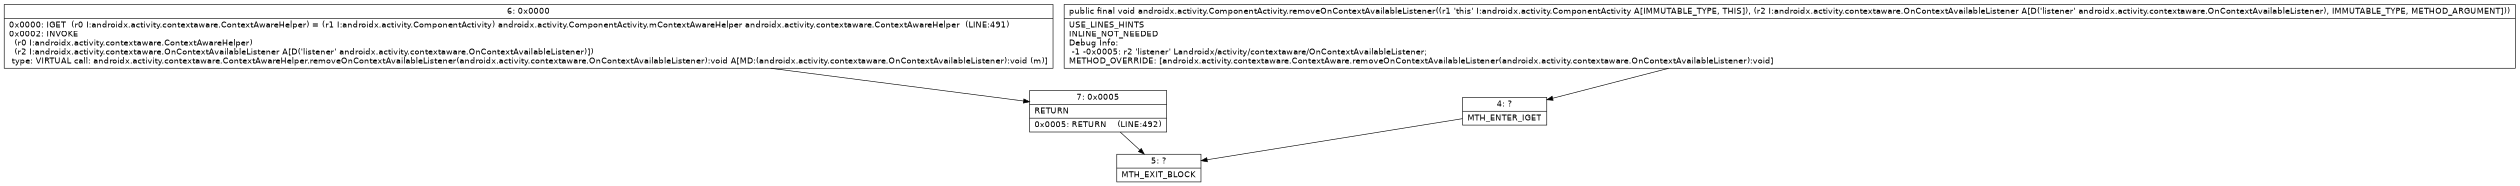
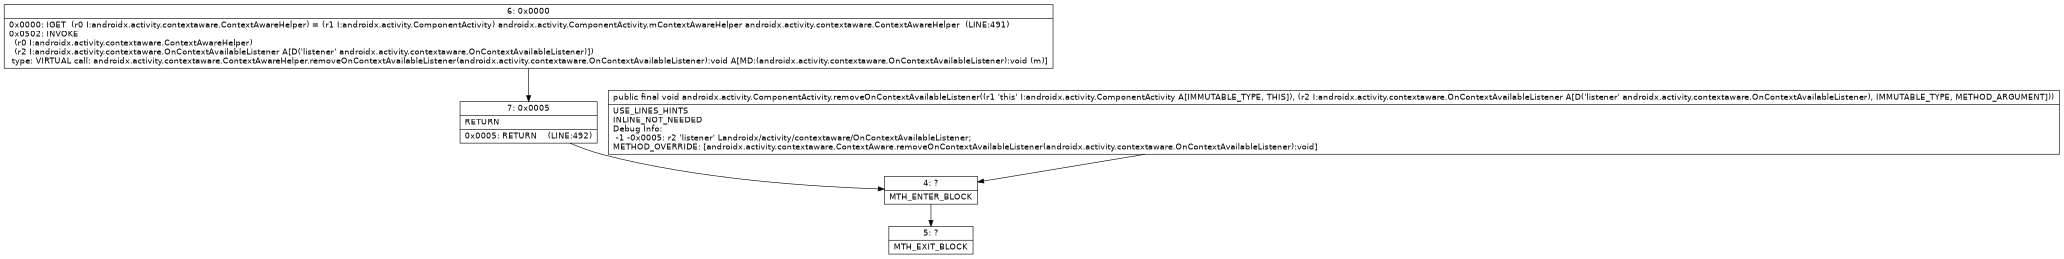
(47, 34) -> (47, 34)
(1505, 118) -> (931, 197)
(1130, 141) -> (722, 177)
